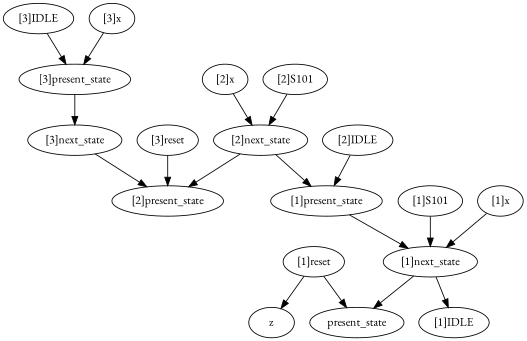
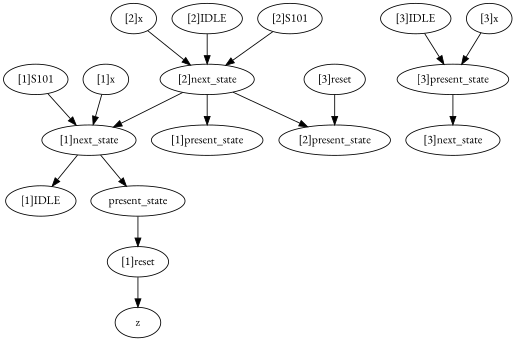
(344, 167) -> (207, 45)
(117, 168) -> none
(375, 229) -> (152, 108)
(333, 289) -> (138, 227)
